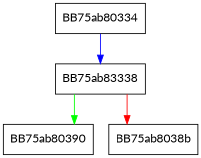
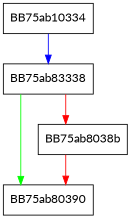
(100, 18) -> (48, 18)
none -> (66, 165)
